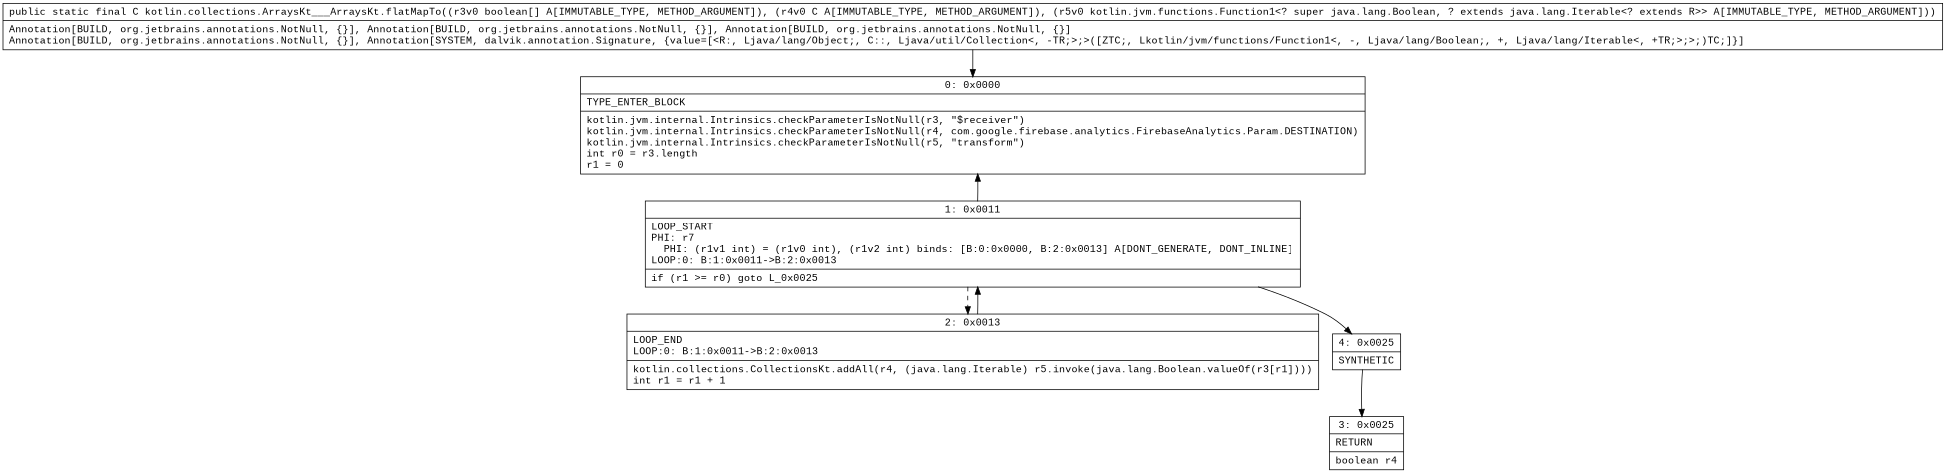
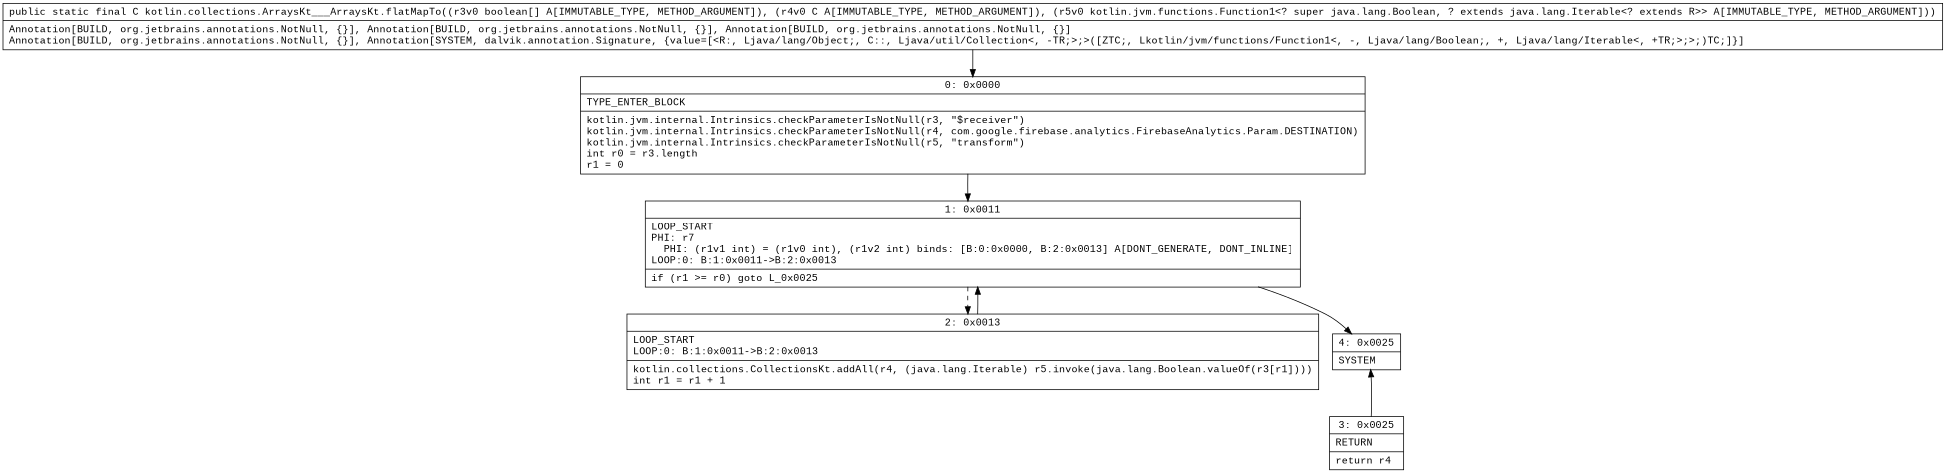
(978, 191) -> (968, 184)
(658, 340) -> (664, 340)
(1367, 360) -> (1357, 360)
(1362, 389) -> (1372, 397)
(1367, 460) -> (1364, 460)
